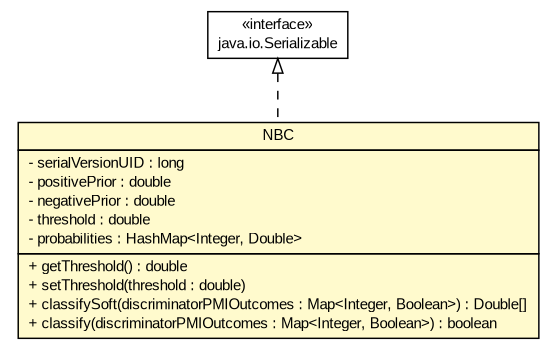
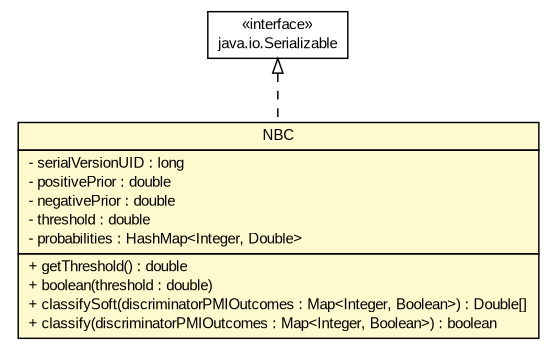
(137, 286) -> (121, 286)
